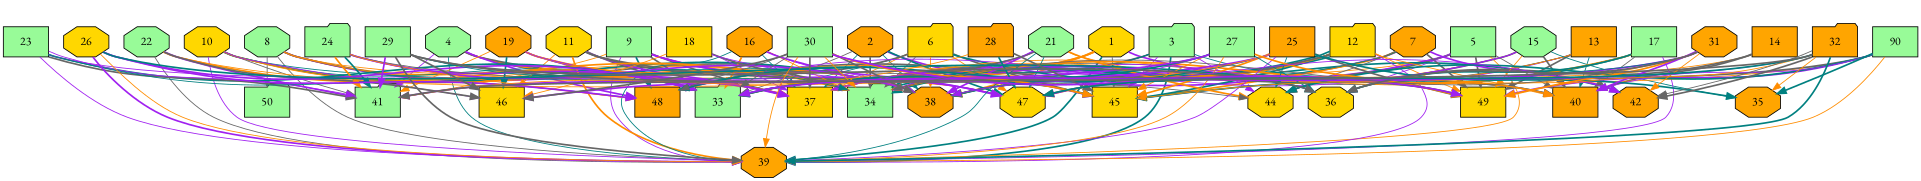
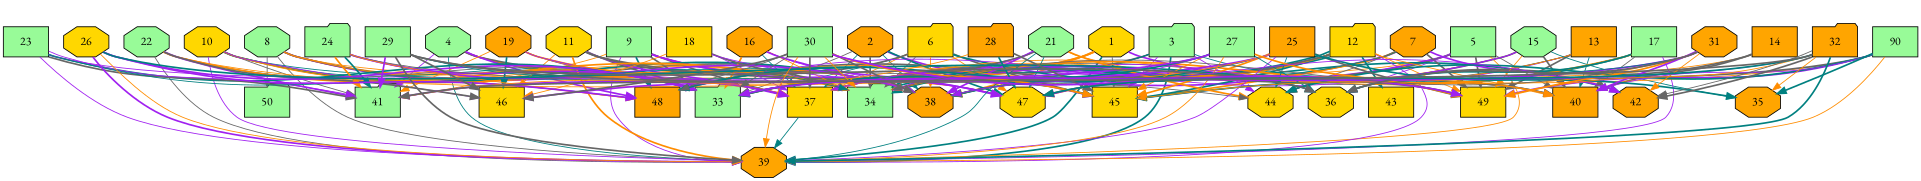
none -> (425, 73)
(651, 76) -> (651, 76)
none -> (1391, 102)
(622, 104) -> (789, 129)
